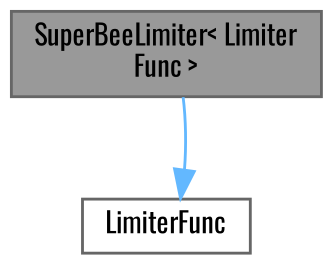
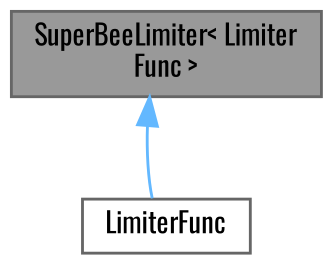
(186, 133) -> (148, 162)
